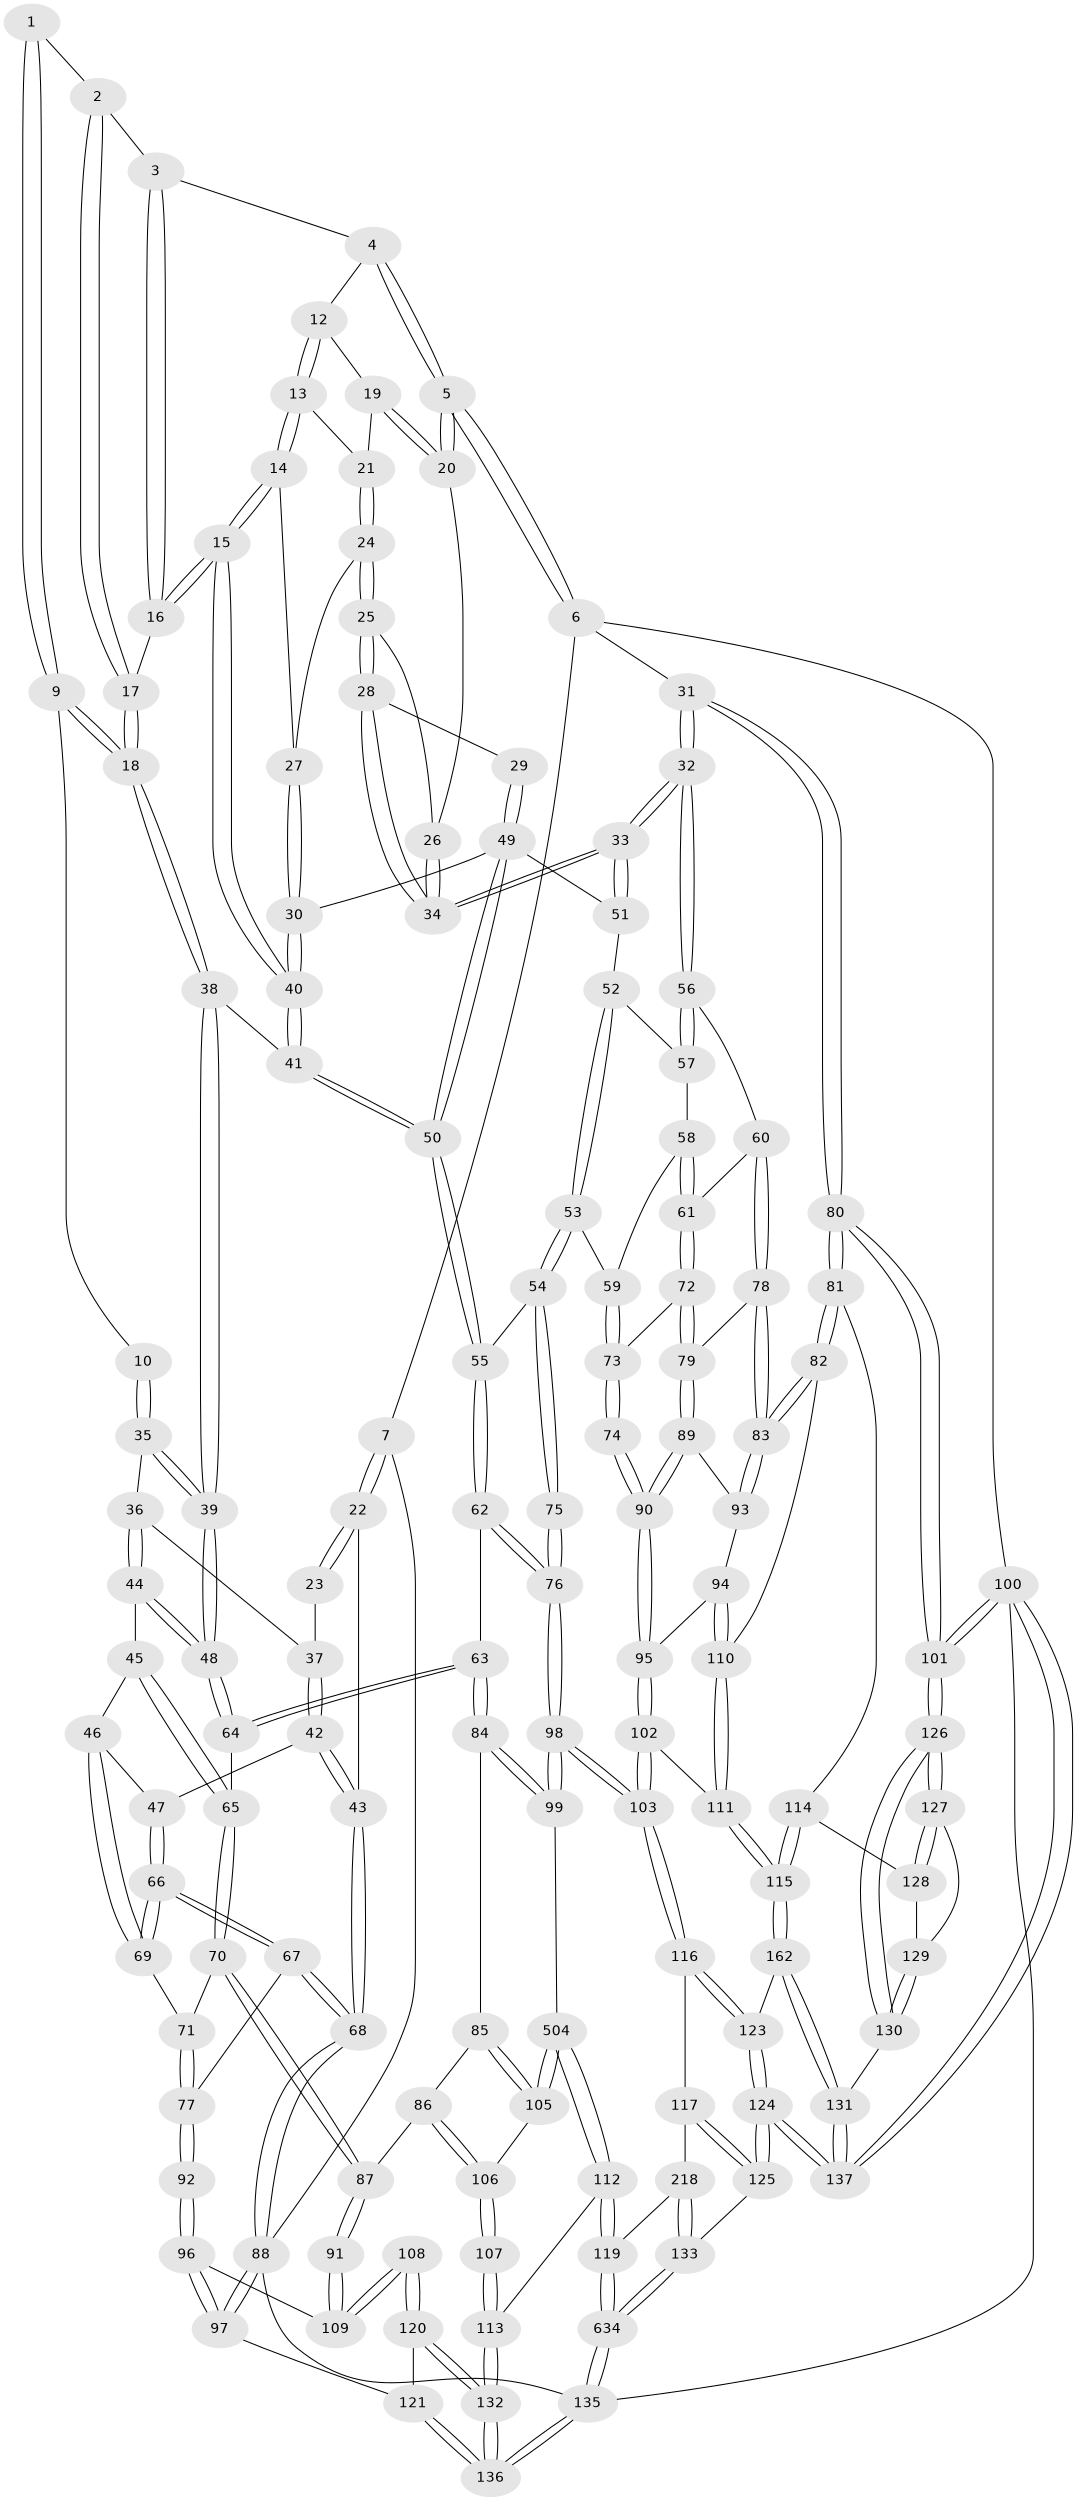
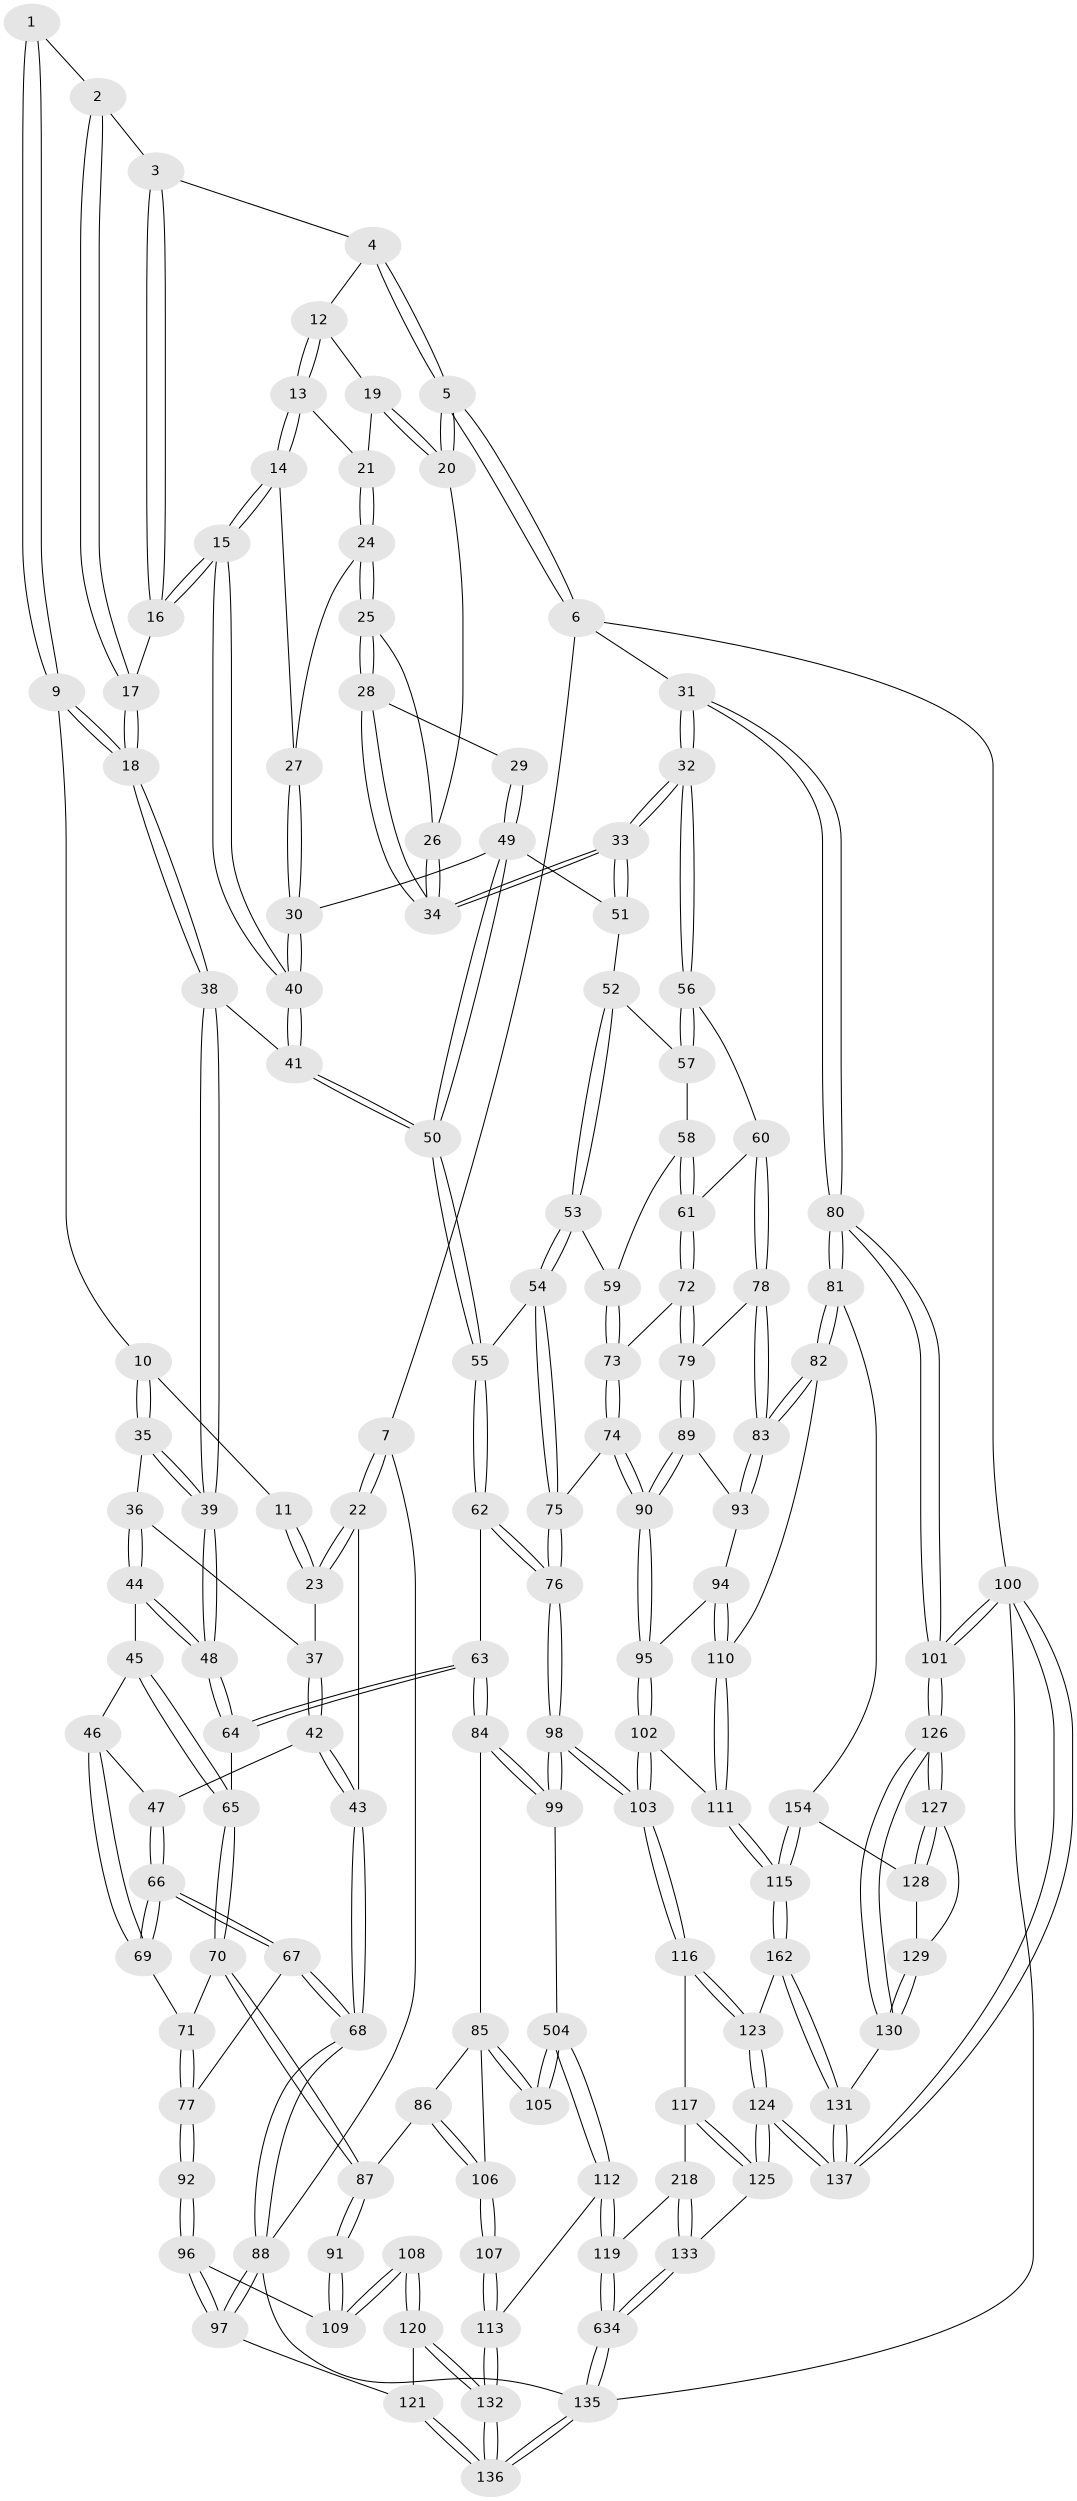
none -> (584, 1474)
none -> (284, 1511)
(799, 1808) -> (799, 1808)
(513, 2143) -> (483, 2106)
